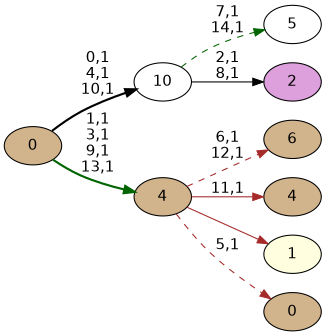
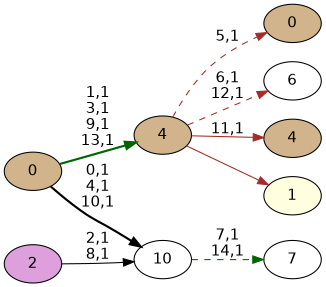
(293, 24) -> (293, 260)
(222, 82) -> (92, 263)
(293, 139) -> (293, 81)
